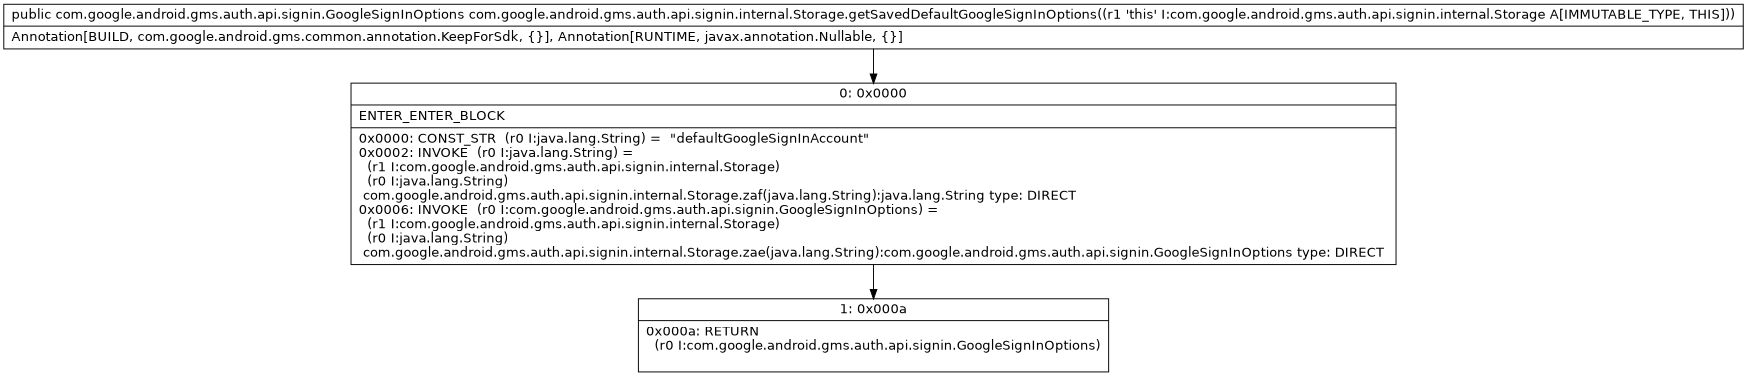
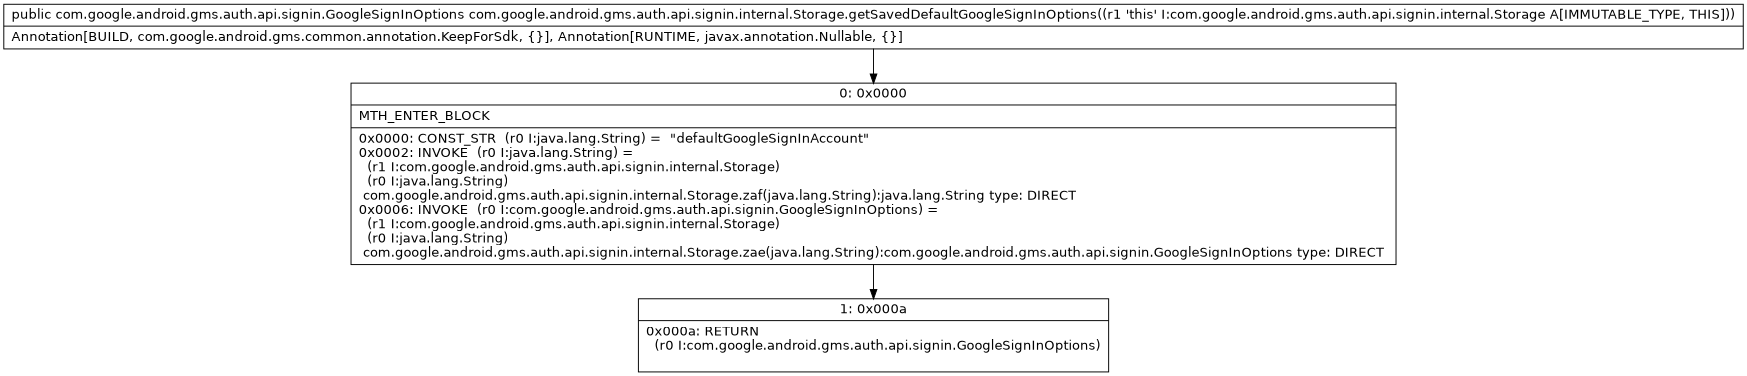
(432, 116) -> (425, 116)
